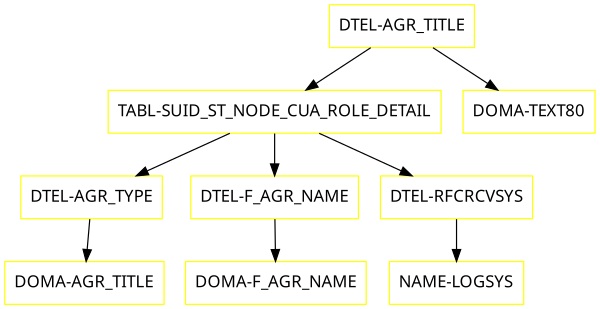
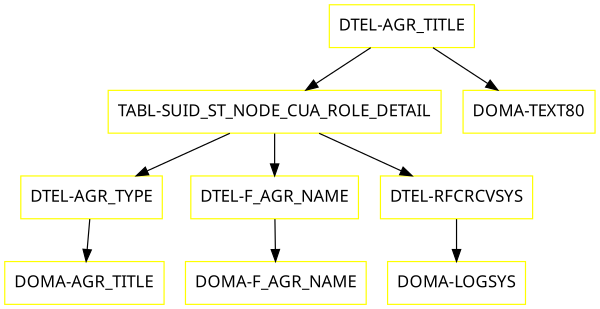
(457, 283) -> (457, 283)
